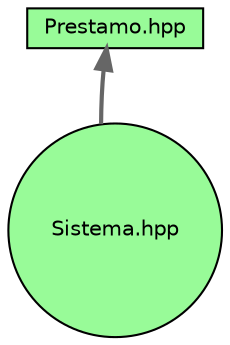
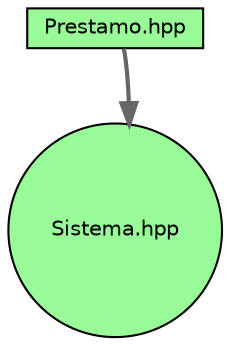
(102, 97) -> (127, 75)
